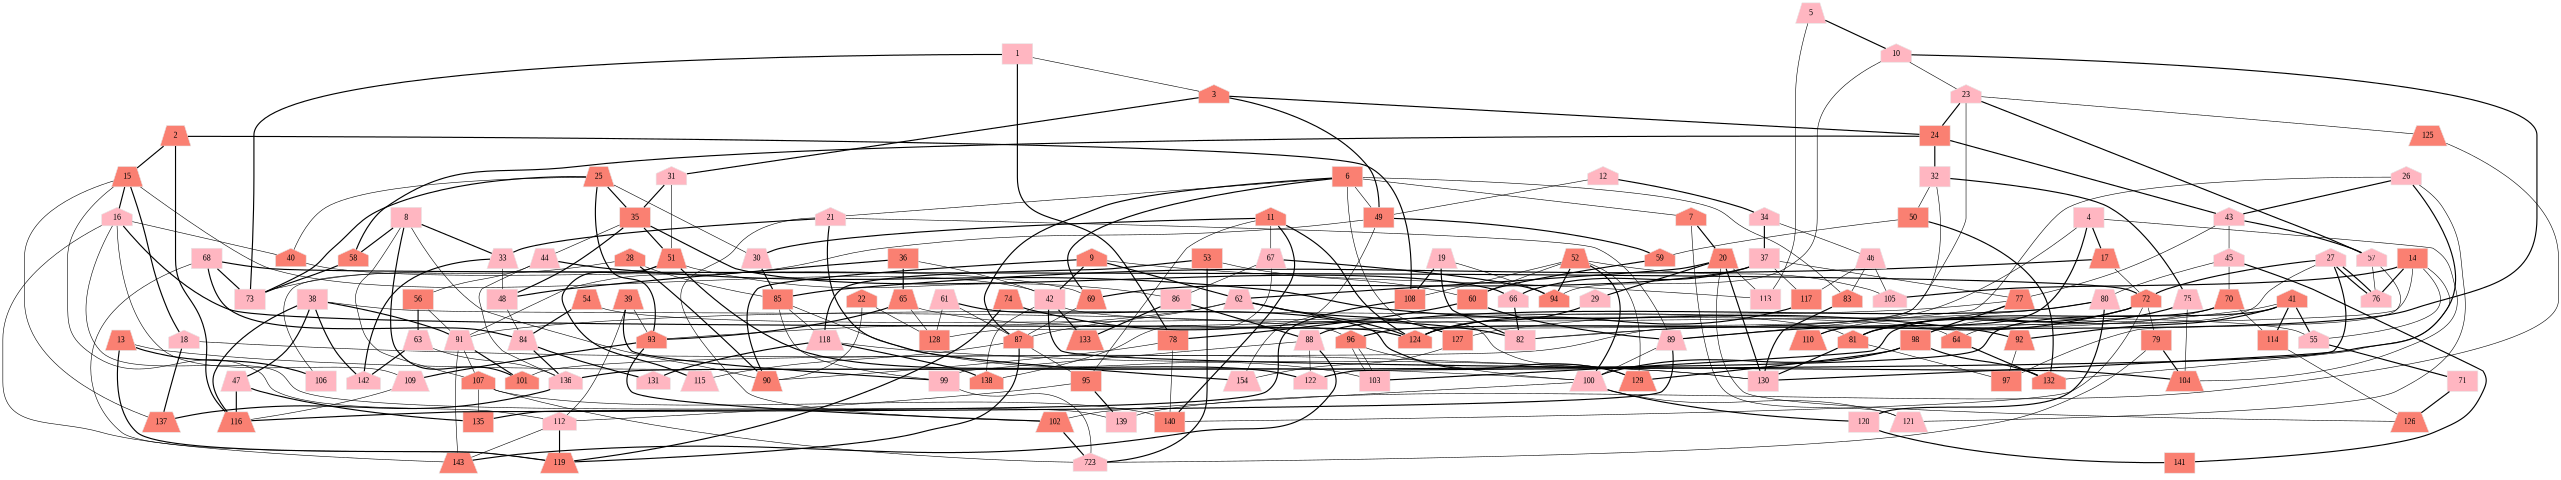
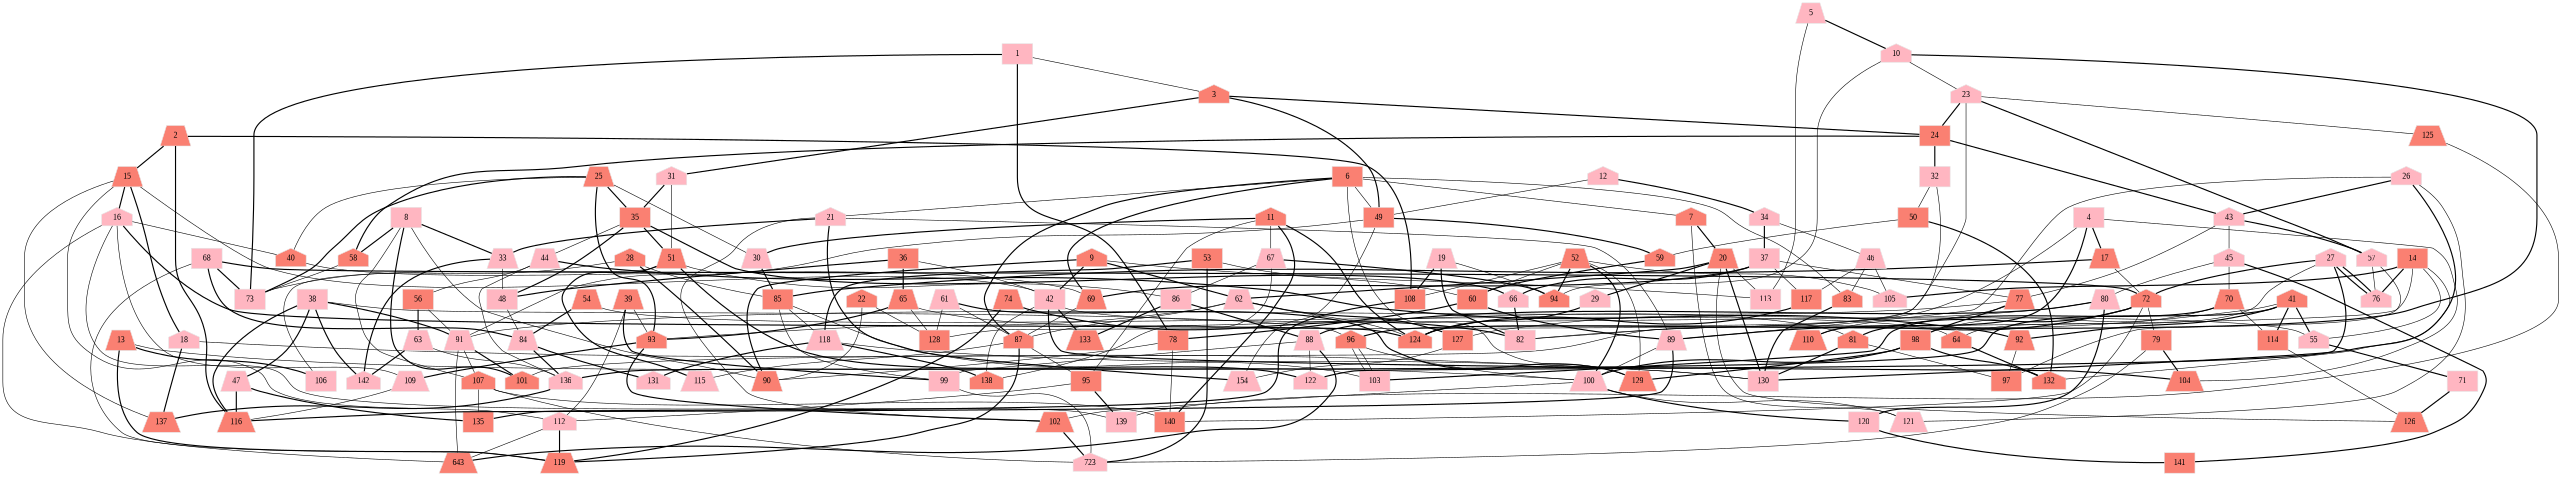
(302, 279) -> (302, 279)
(2188, 299) -> none
(1328, 317) -> (1328, 317)
(458, 463) -> (458, 463)
